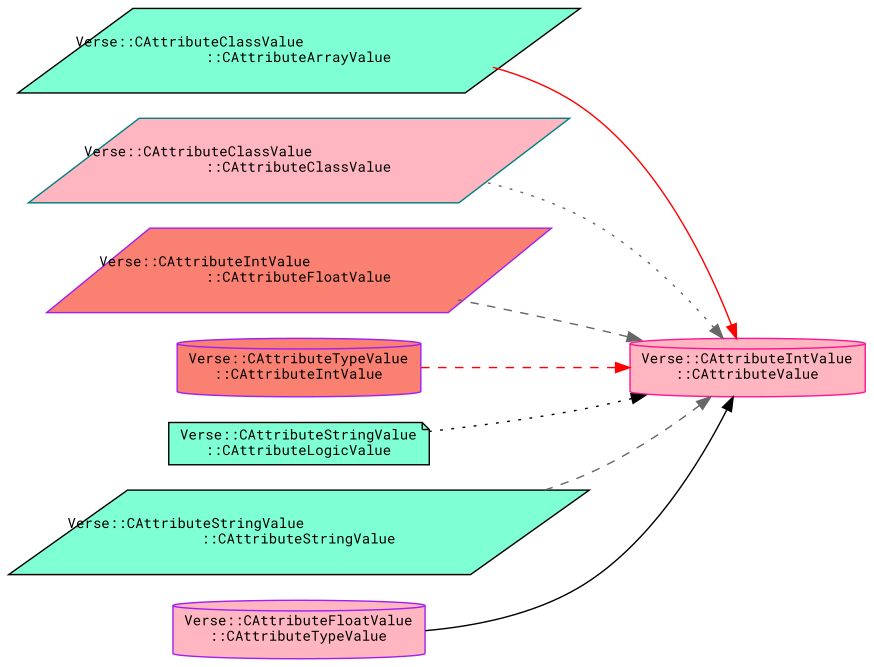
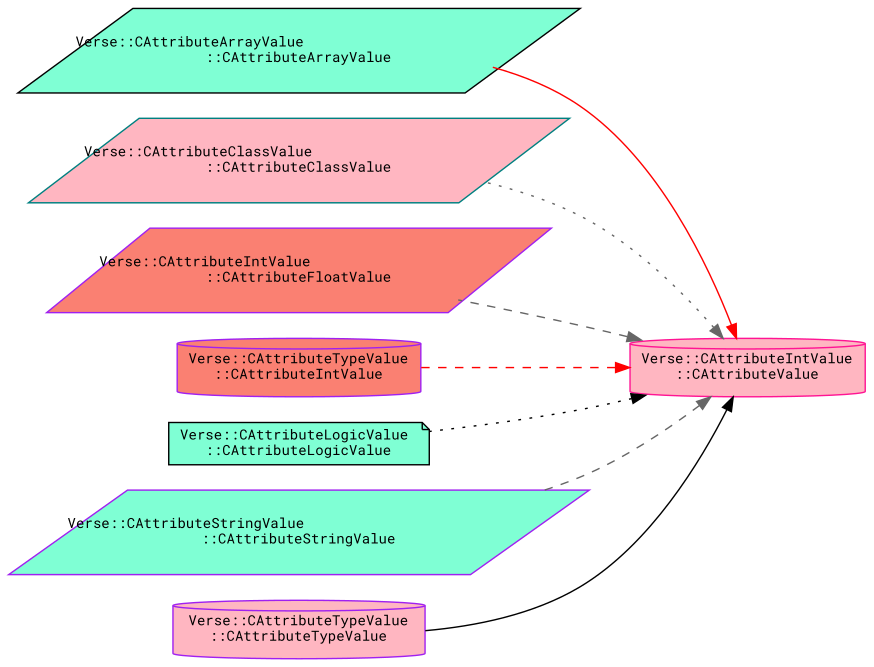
(299, 51) -> (299, 51)
(299, 444) -> (299, 444)
(299, 532) -> (299, 532)
(299, 630) -> (299, 630)
